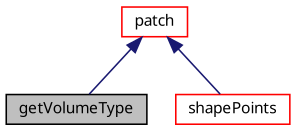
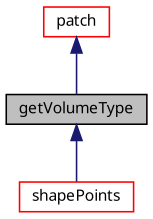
(199, 72) -> (77, 161)
